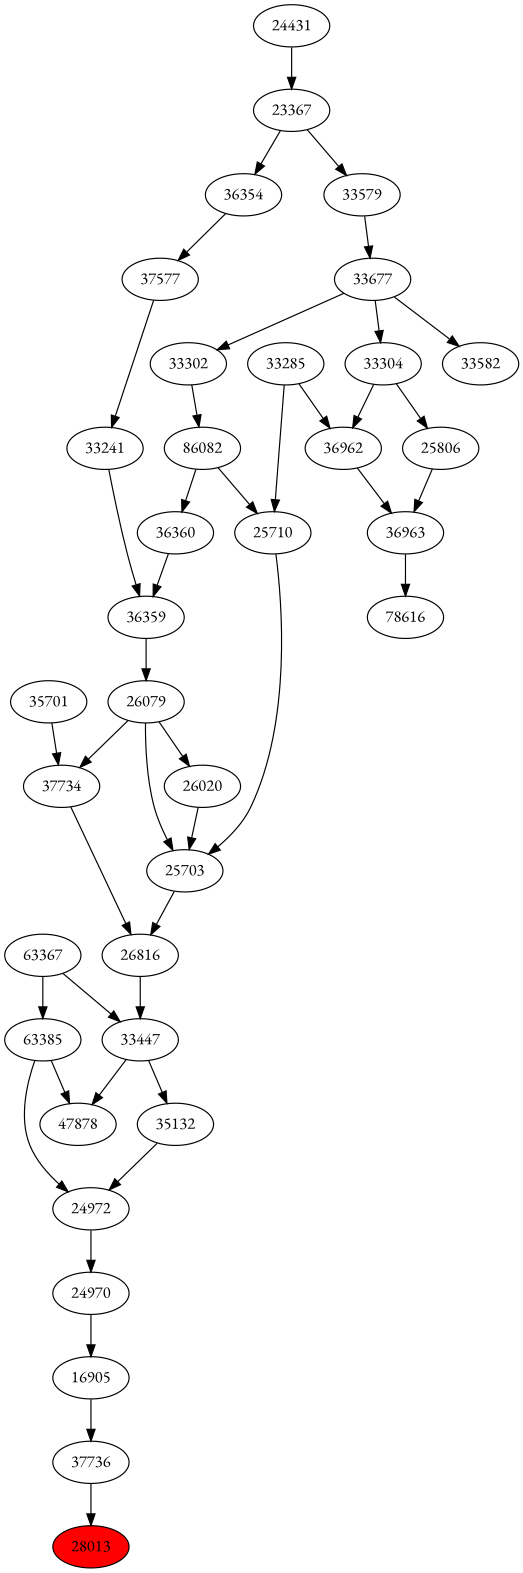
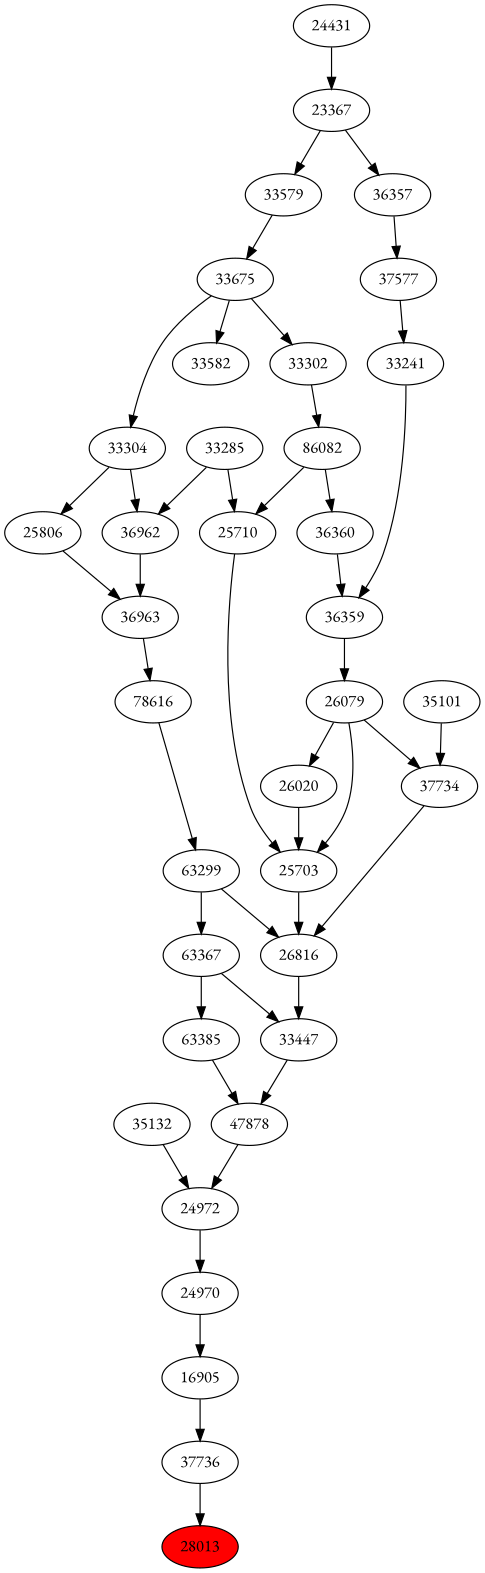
(244, 195) -> (393, 195)
(373, 279) -> (235, 279)
(49, 702) -> (442, 702)
none -> (201, 871)
(155, 1076) -> none
(25, 1127) -> (228, 1161)
